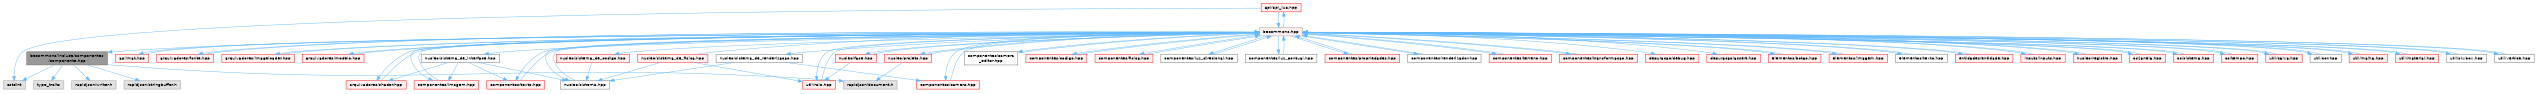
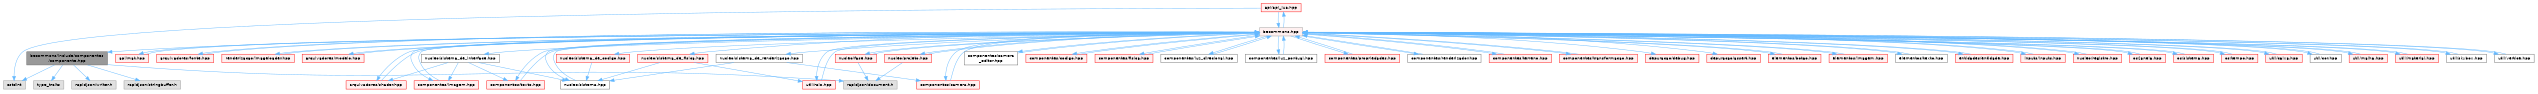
(976, 36) -> (977, 36)
(258, 58) -> (258, 58)
(836, 72) -> (862, 70)
